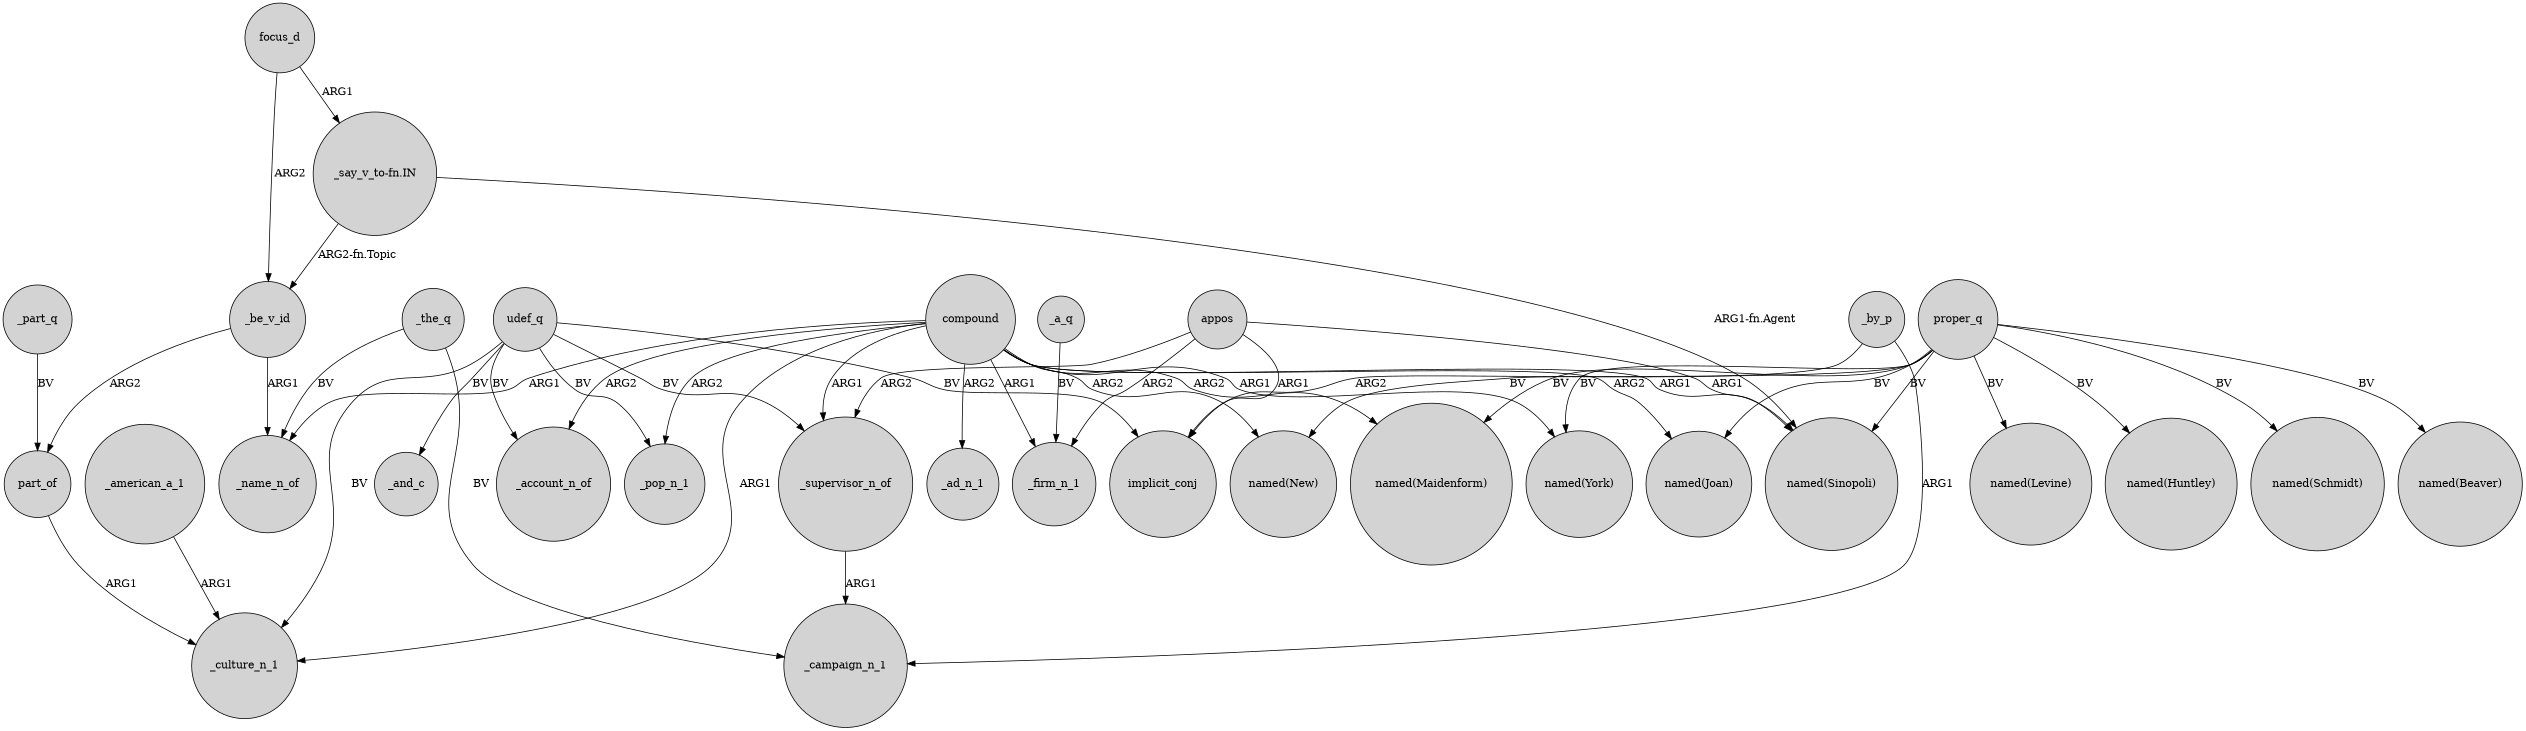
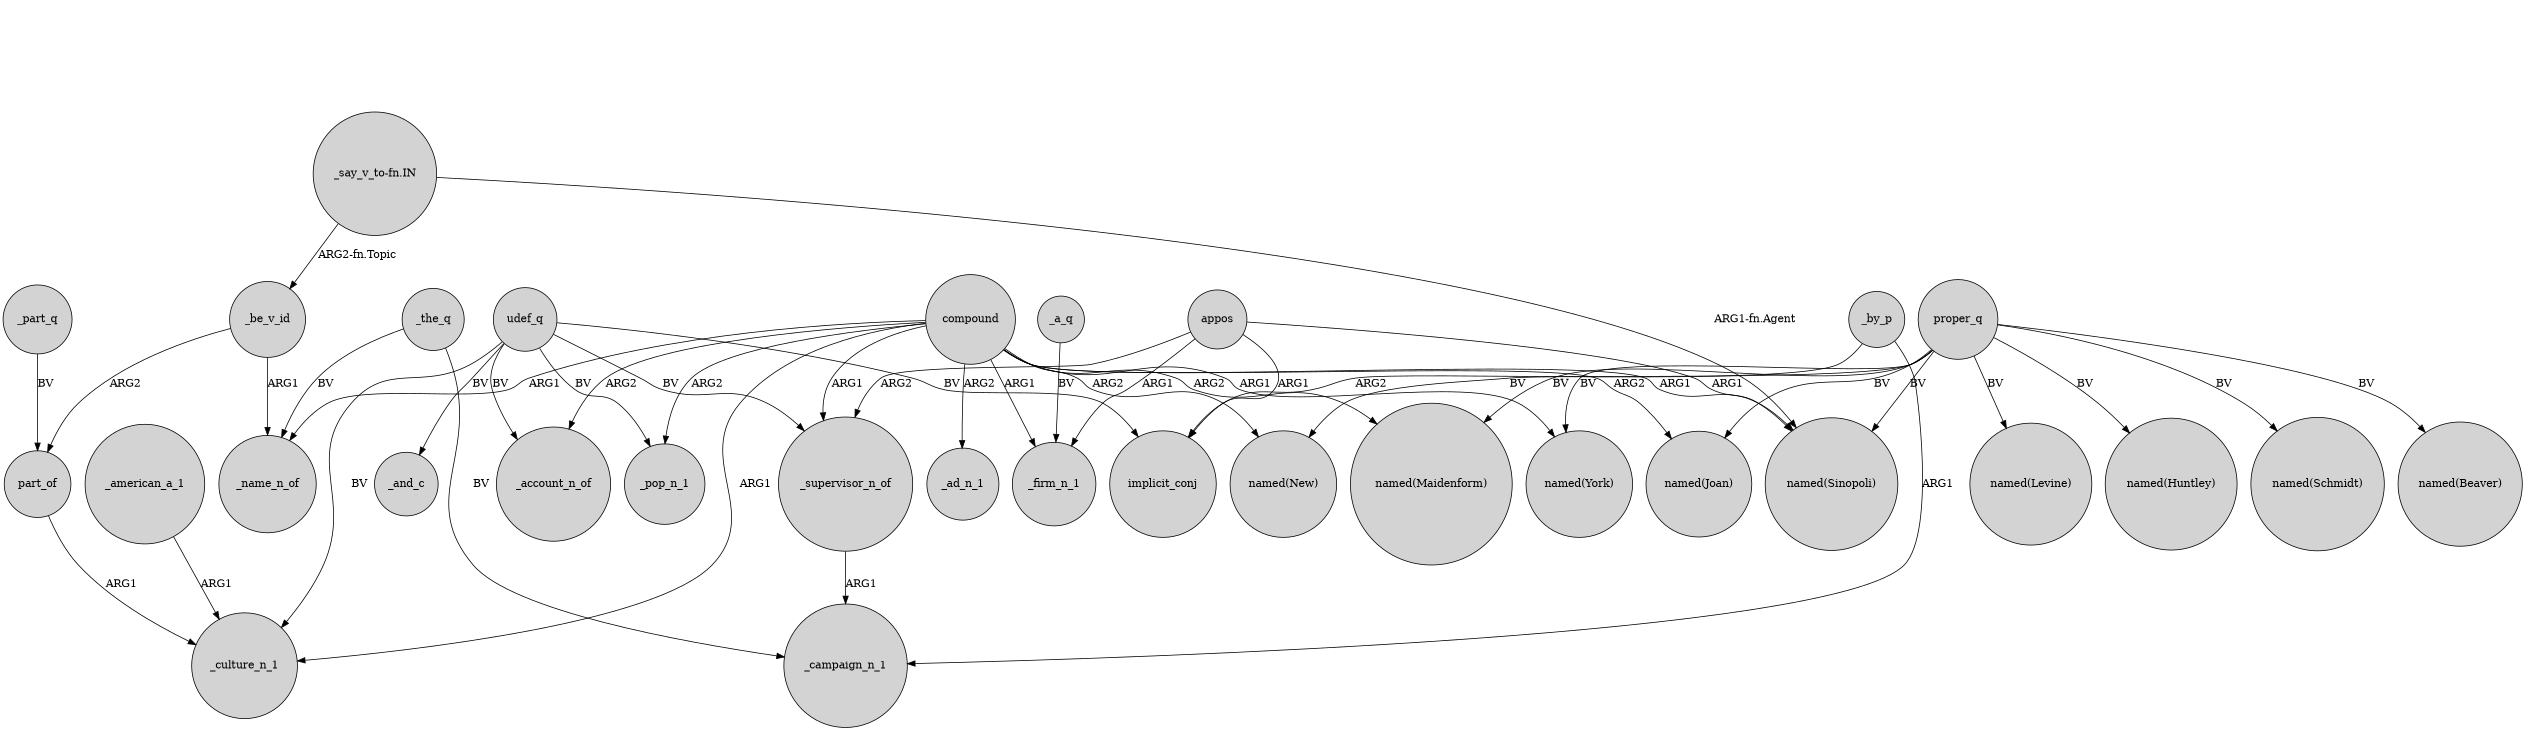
(280, 38) -> none
(1158, 384) -> (1158, 384)
